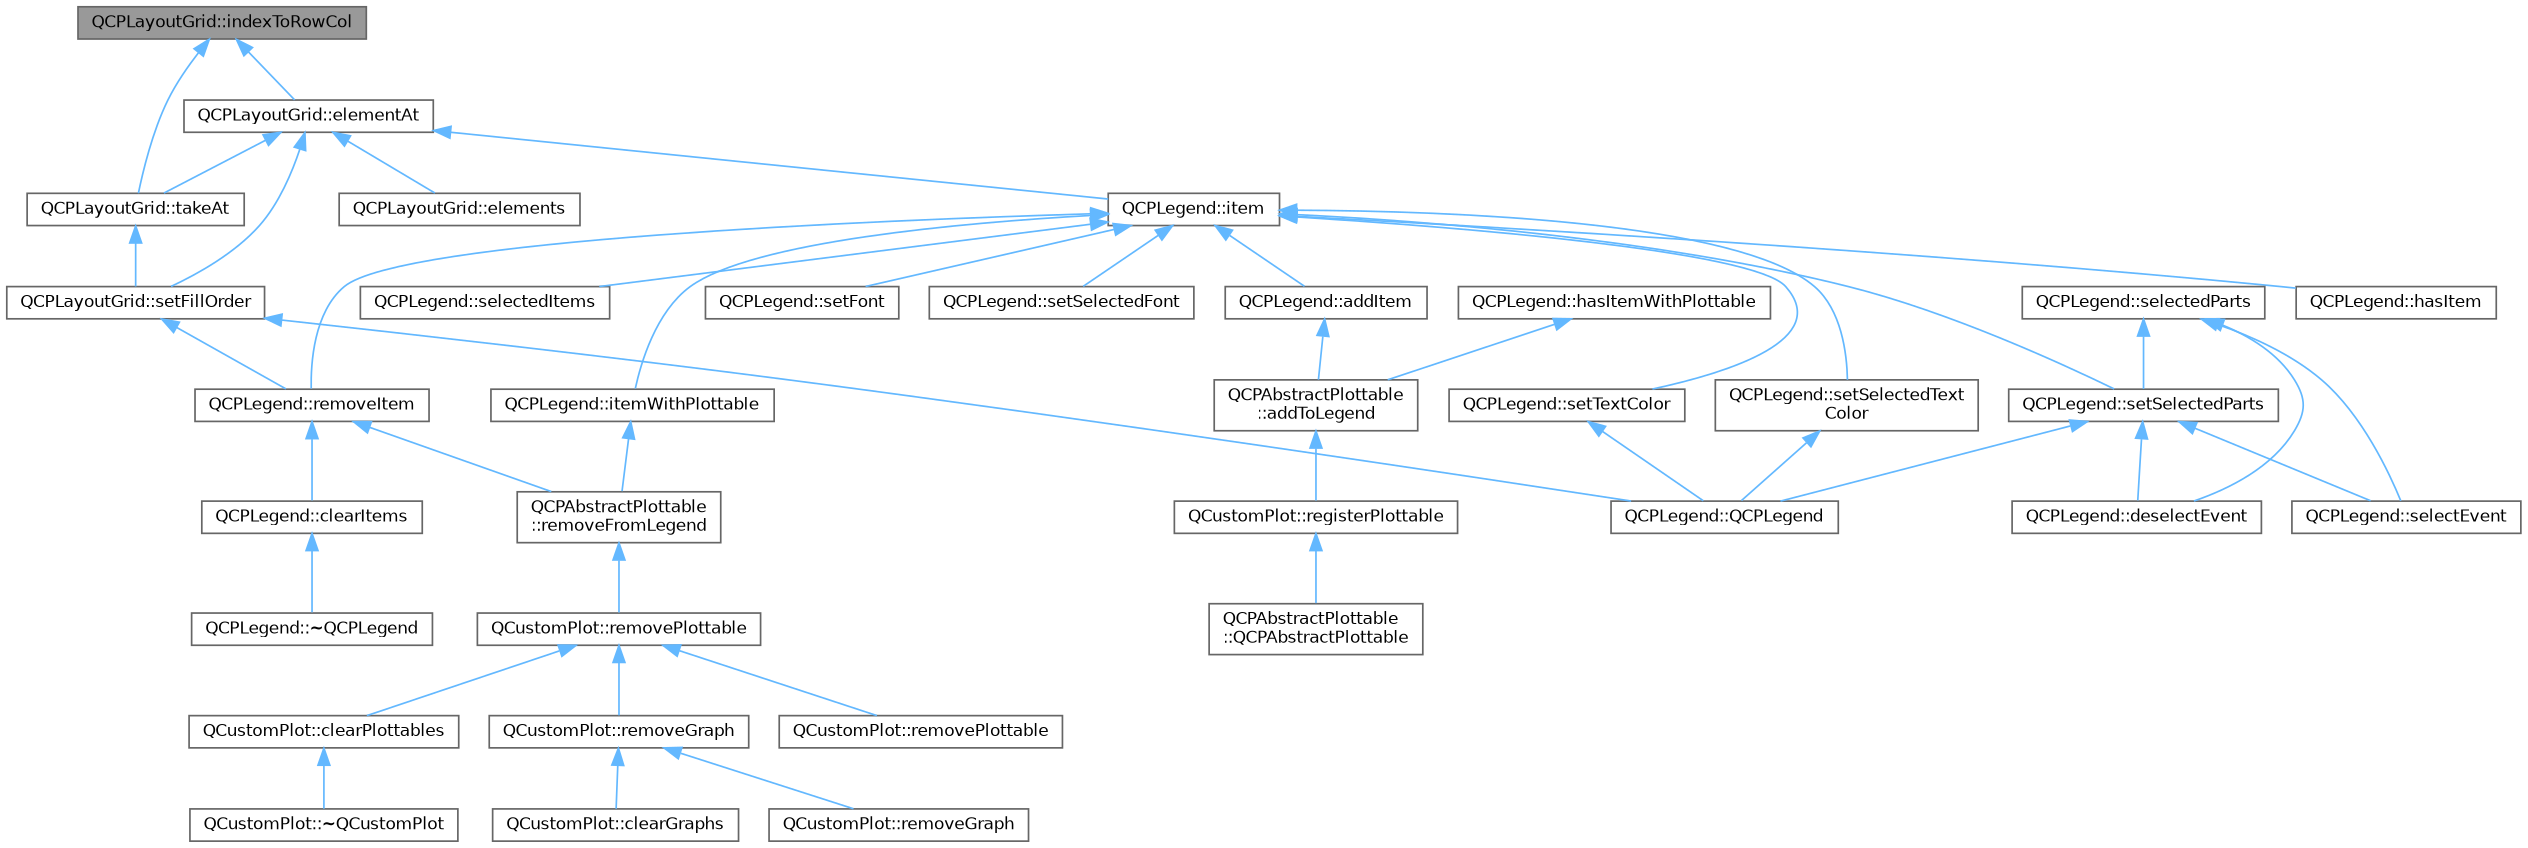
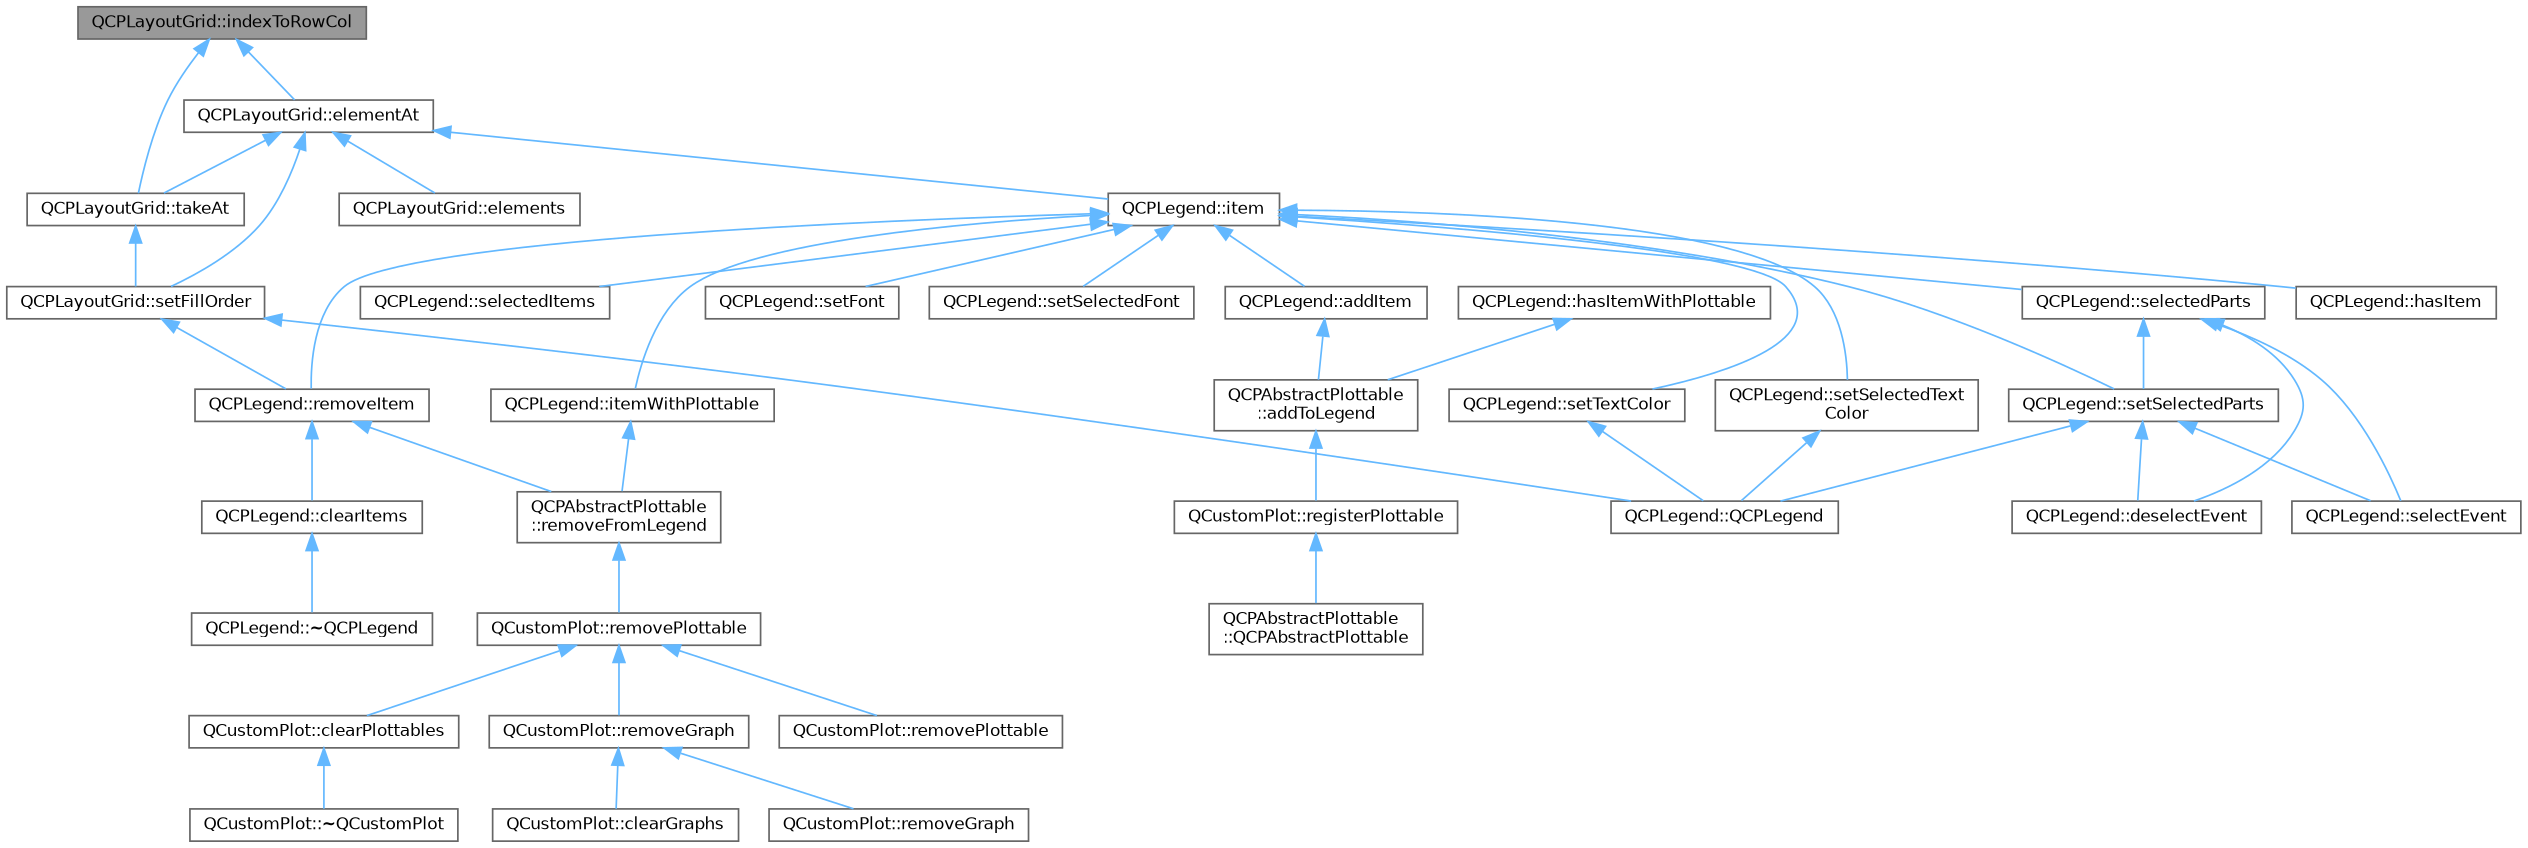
none -> (1840, 272)
